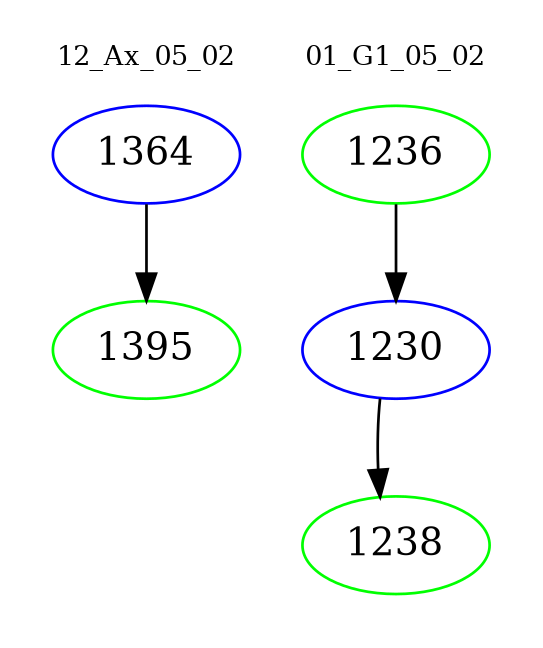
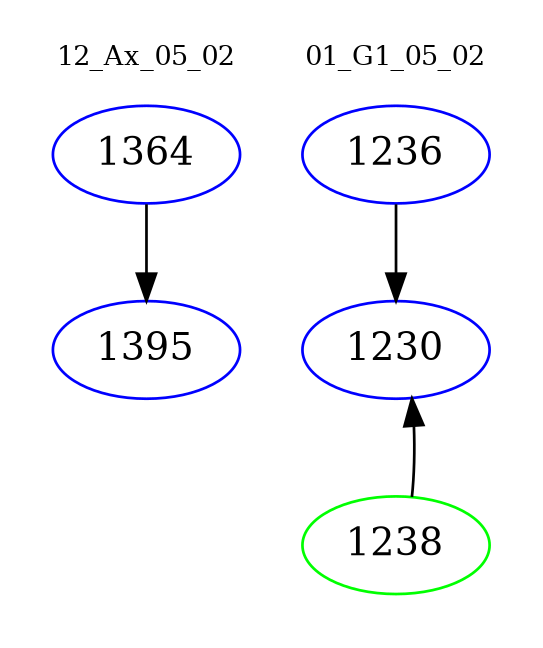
(396, 155) -> (396, 155)
(146, 350) -> (146, 350)
(378, 434) -> (414, 462)
